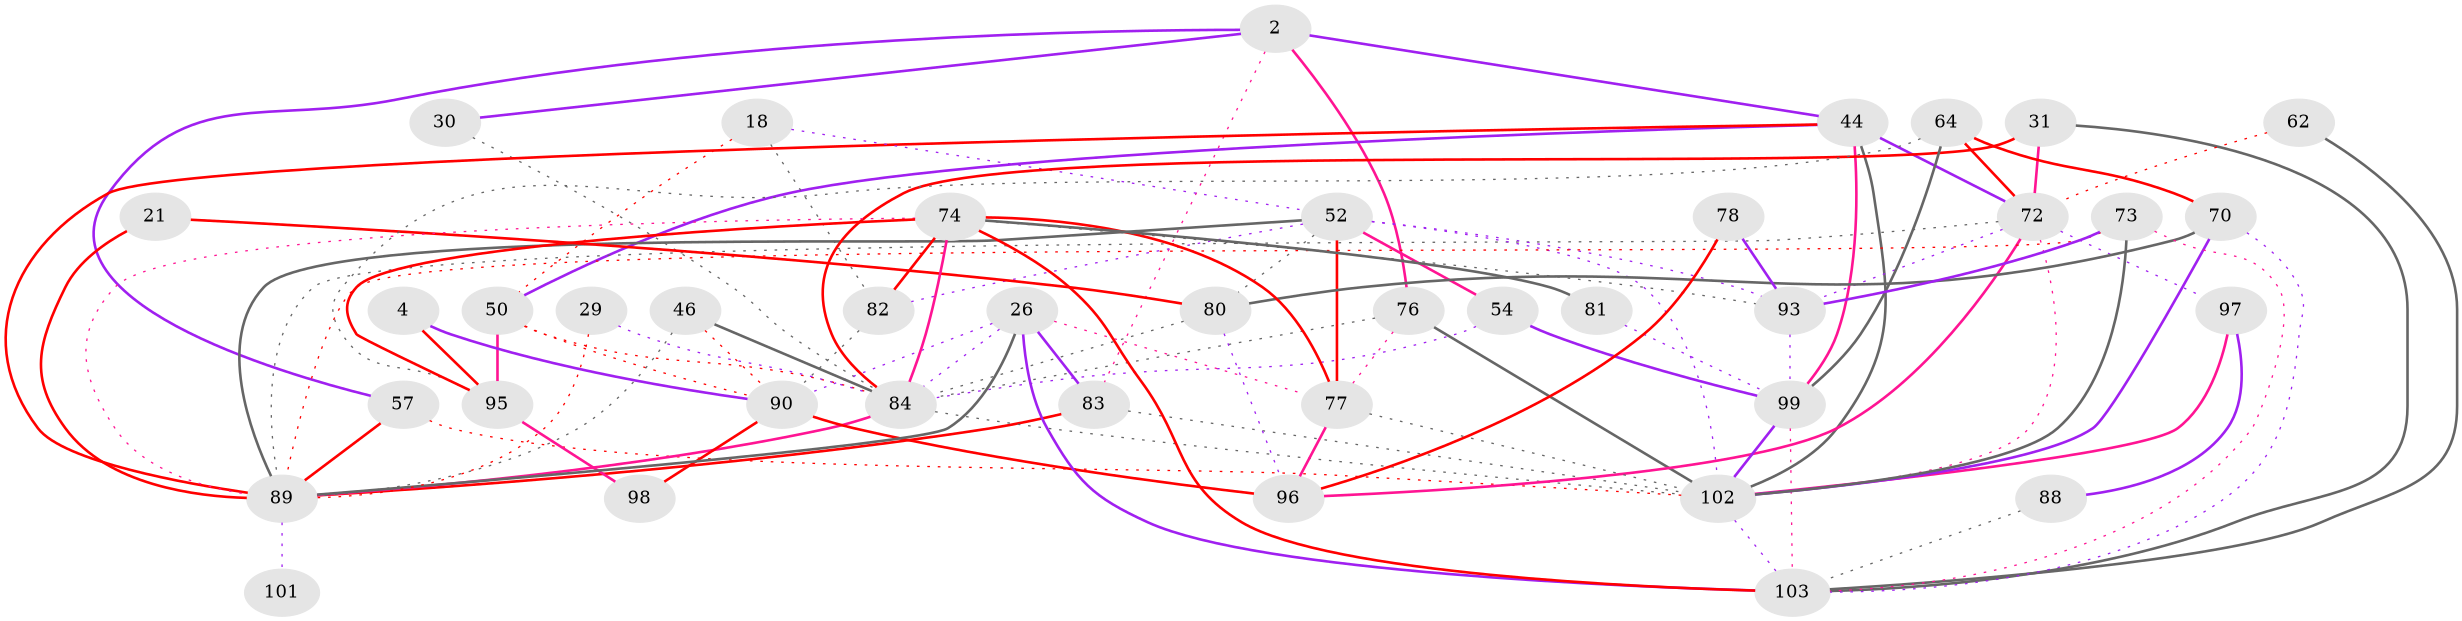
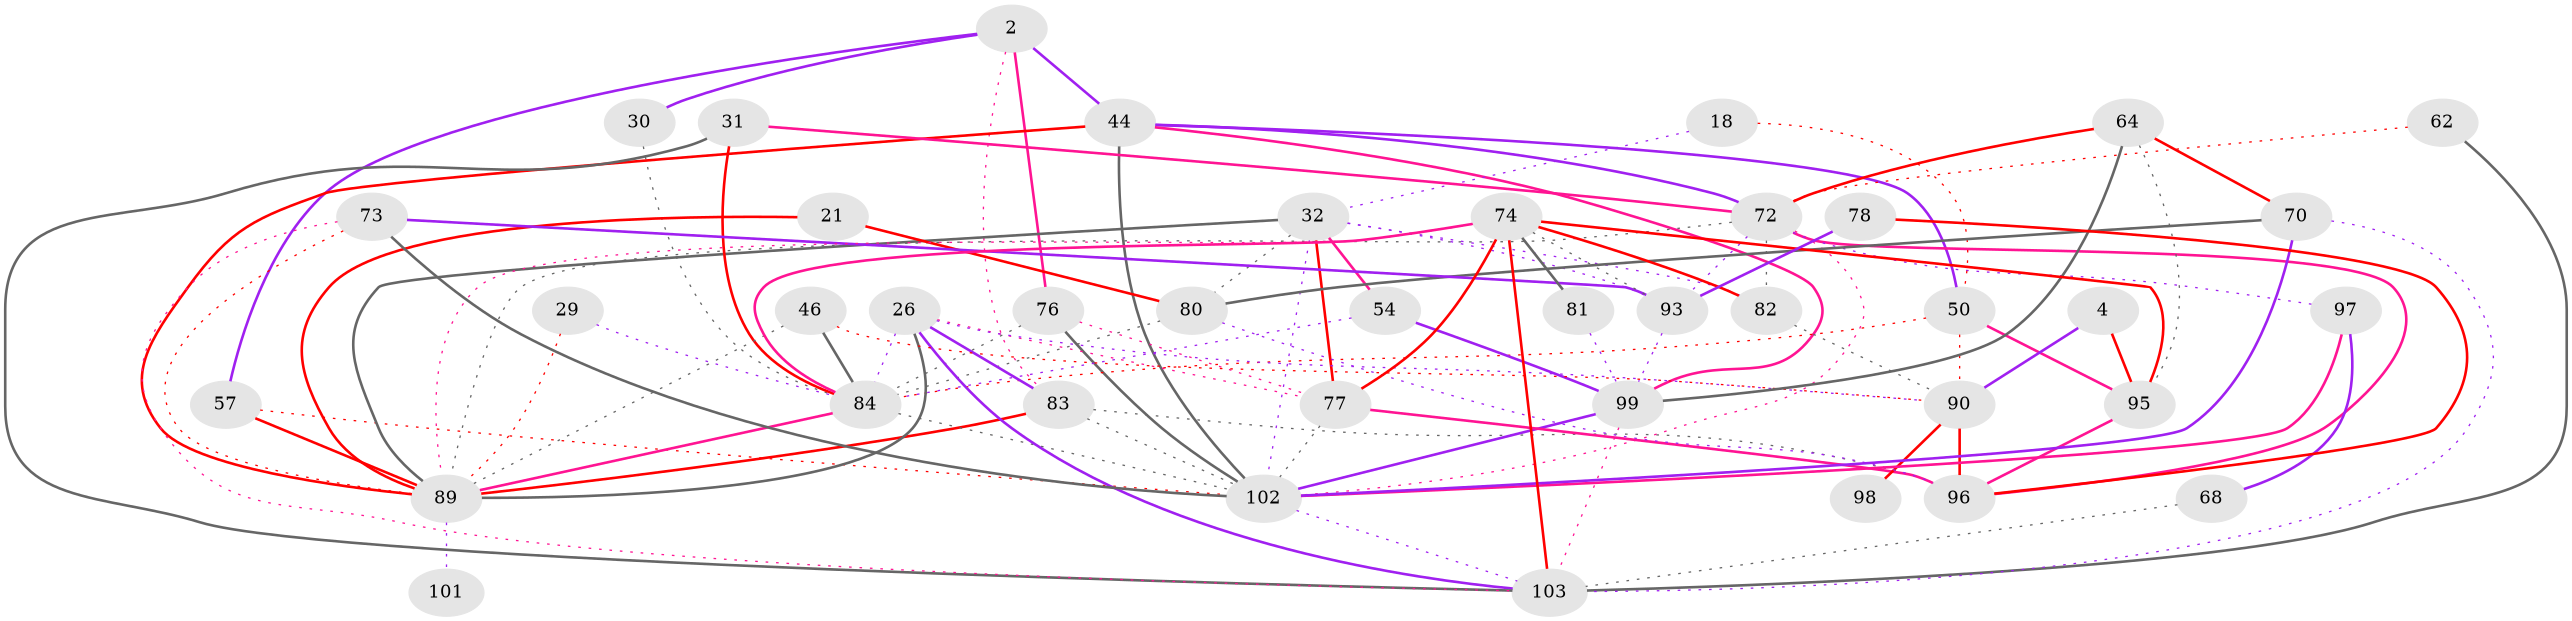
(813, 209) -> (1766, 273)
(1337, 217) -> (1313, 217)
none -> (1473, 436)
(576, 456) -> (2078, 437)
(2051, 499) -> (2212, 499)
